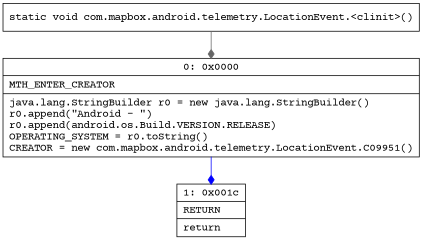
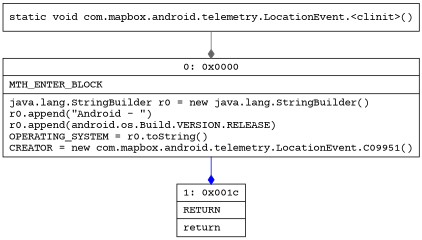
(62, 84) -> (56, 84)
